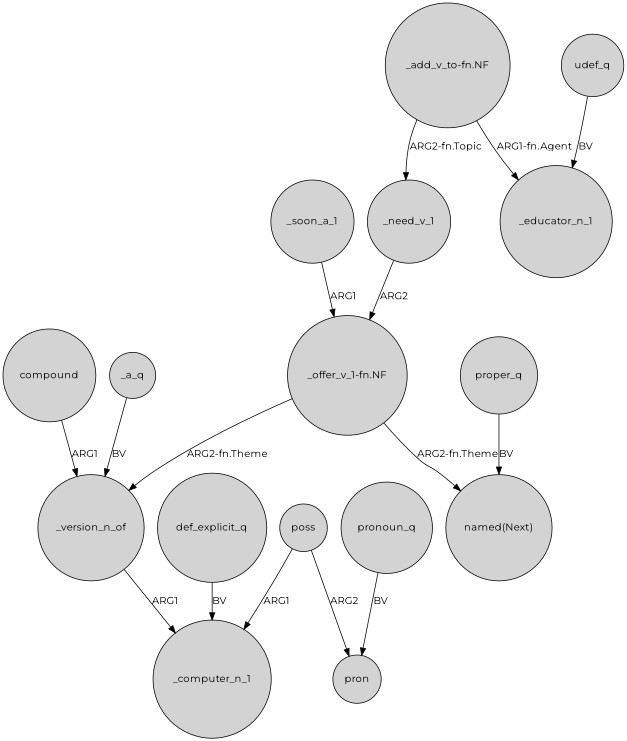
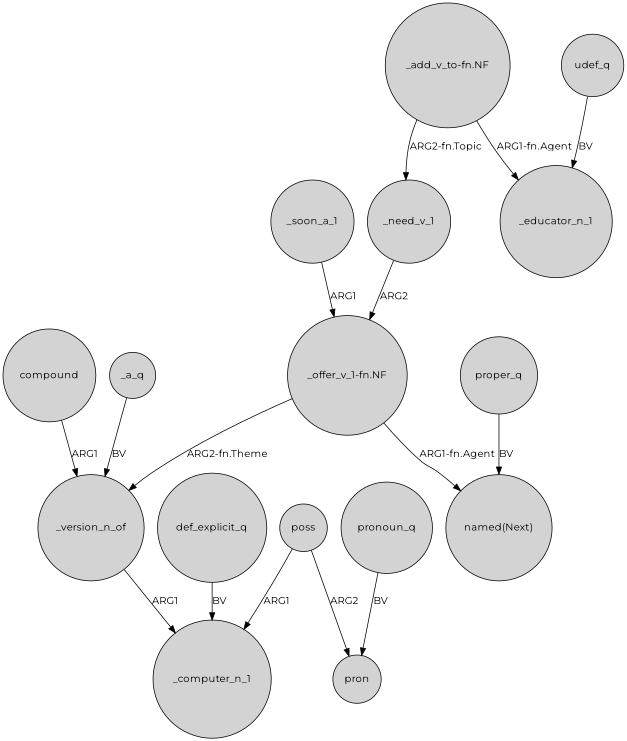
(458, 454) -> (458, 454)
